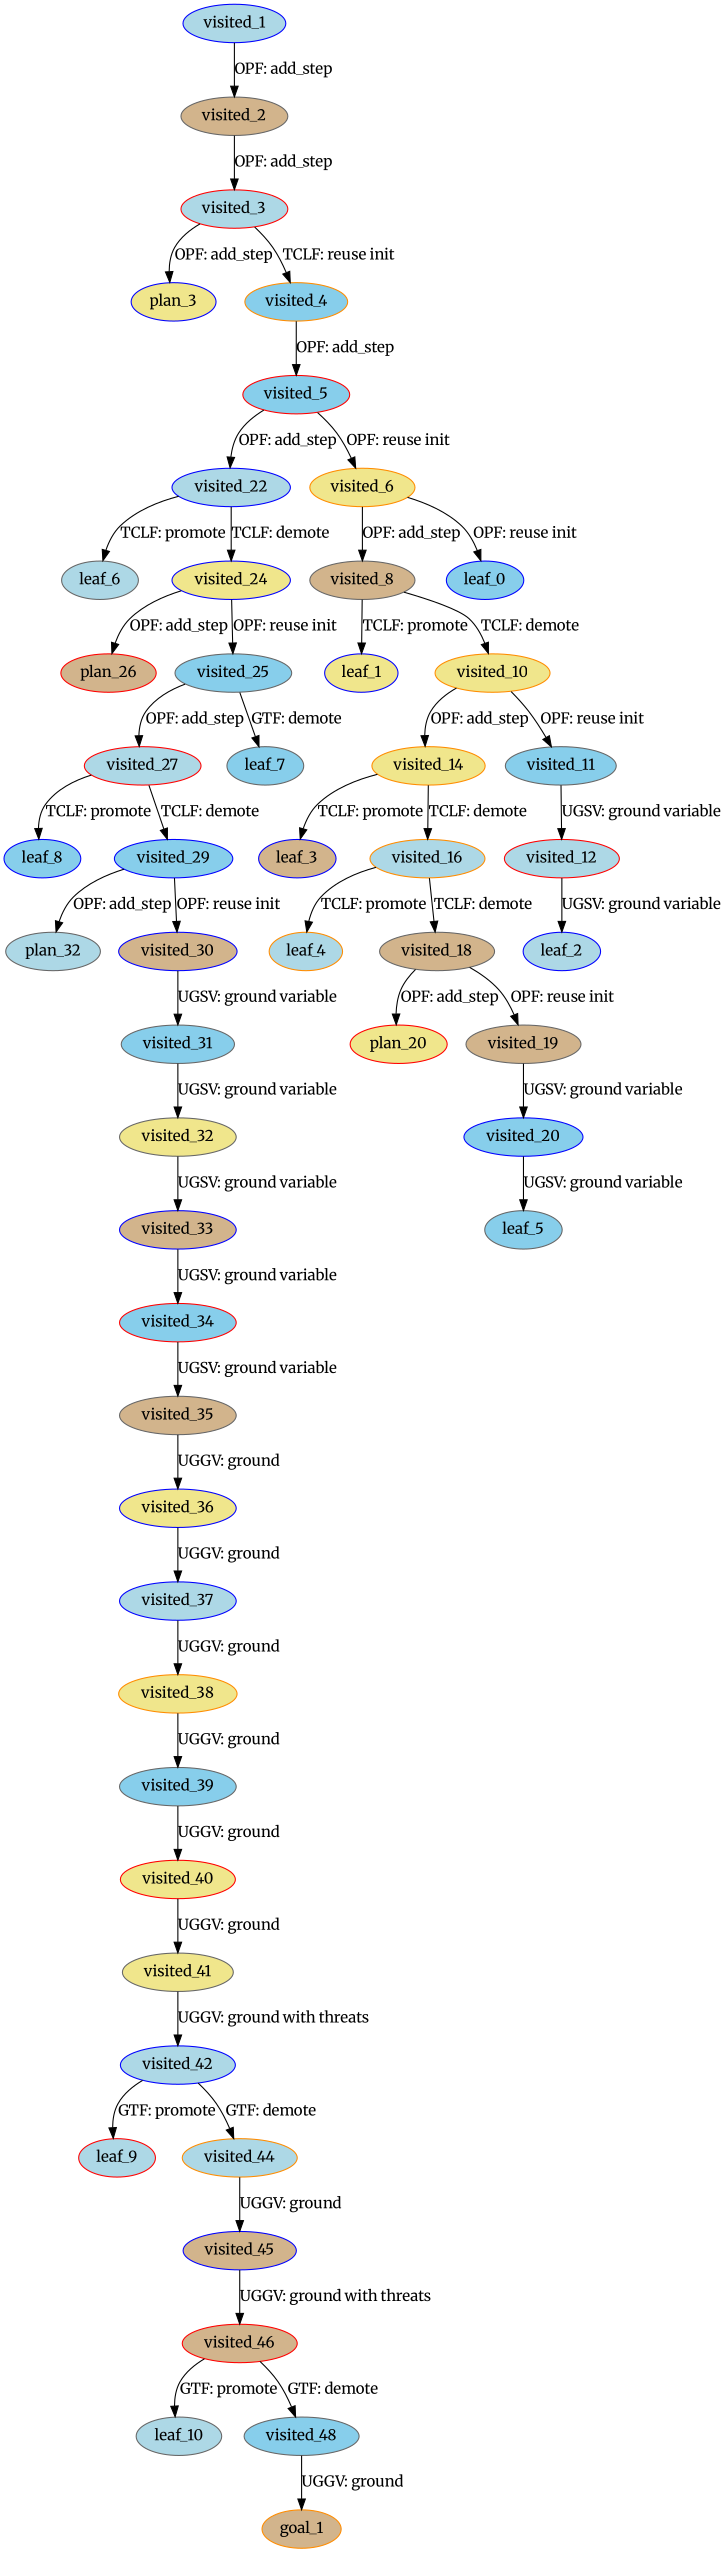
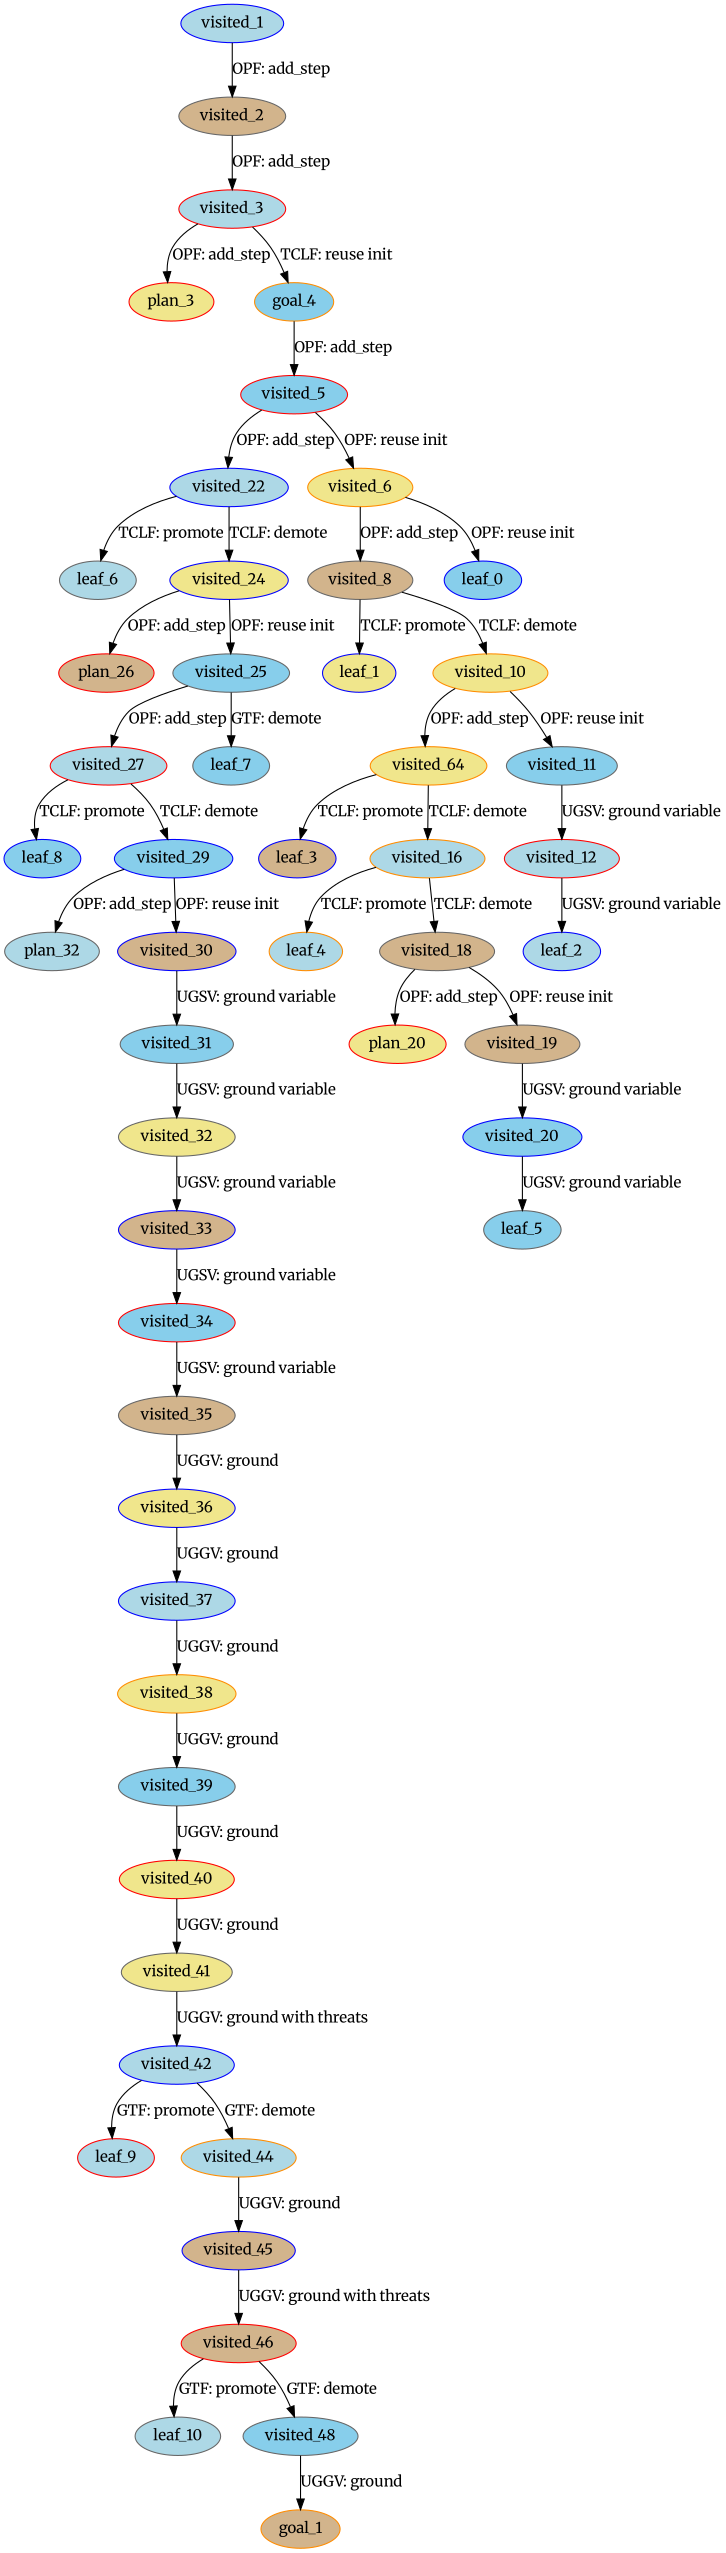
(174, 302) -> (171, 302)
(296, 302) -> (294, 302)
(429, 766) -> (429, 766)
